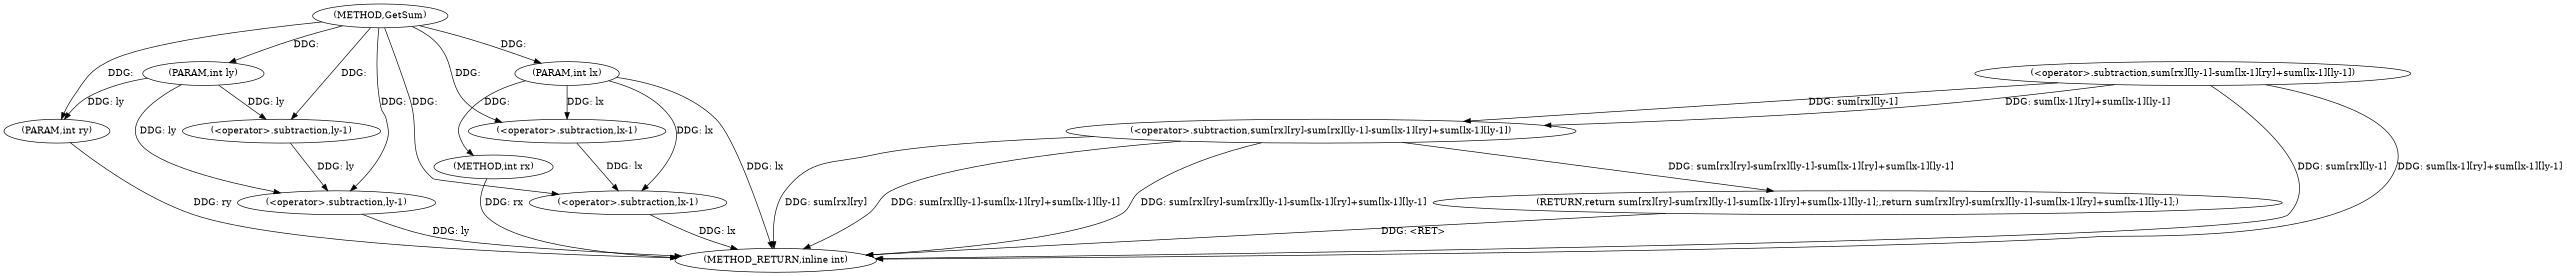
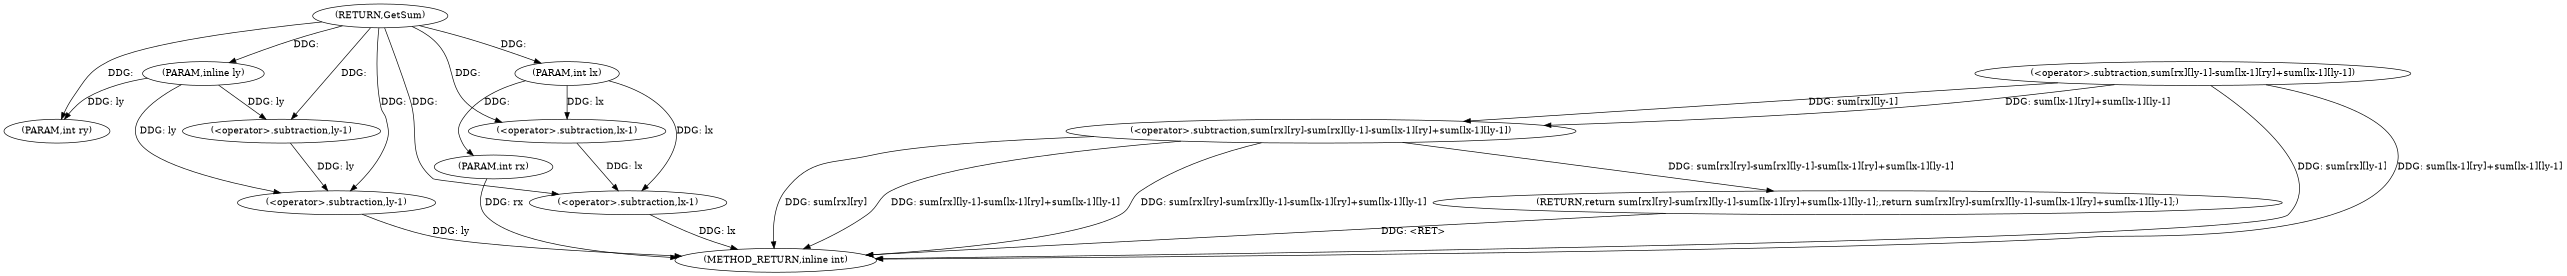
(380, 16) -> (380, 16)
(203, 74) -> (203, 74)
(724, 129) -> none
(494, 167) -> (494, 167)
(359, 241) -> none
